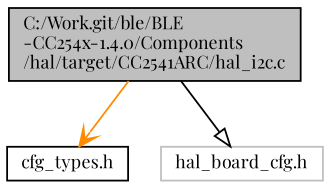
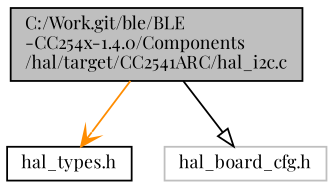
(68, 164) -> (69, 164)
